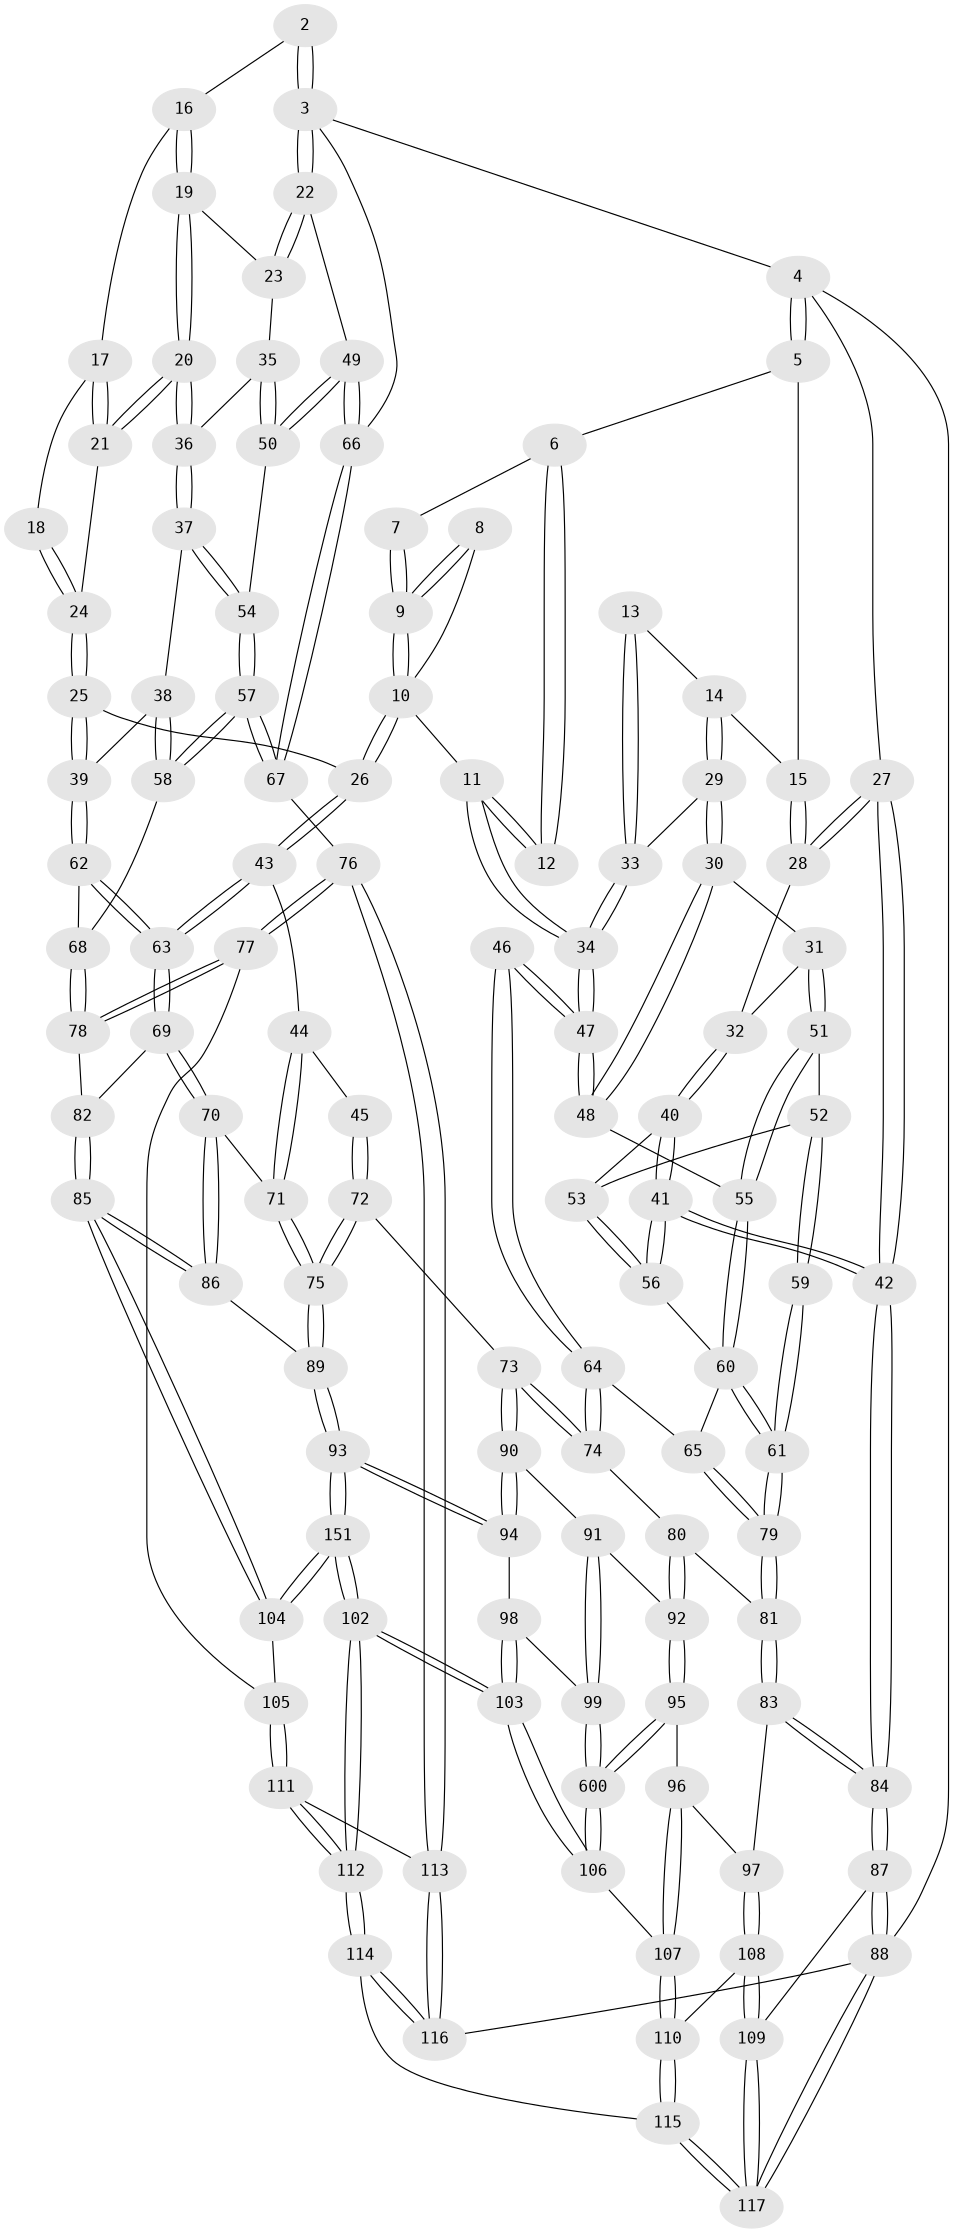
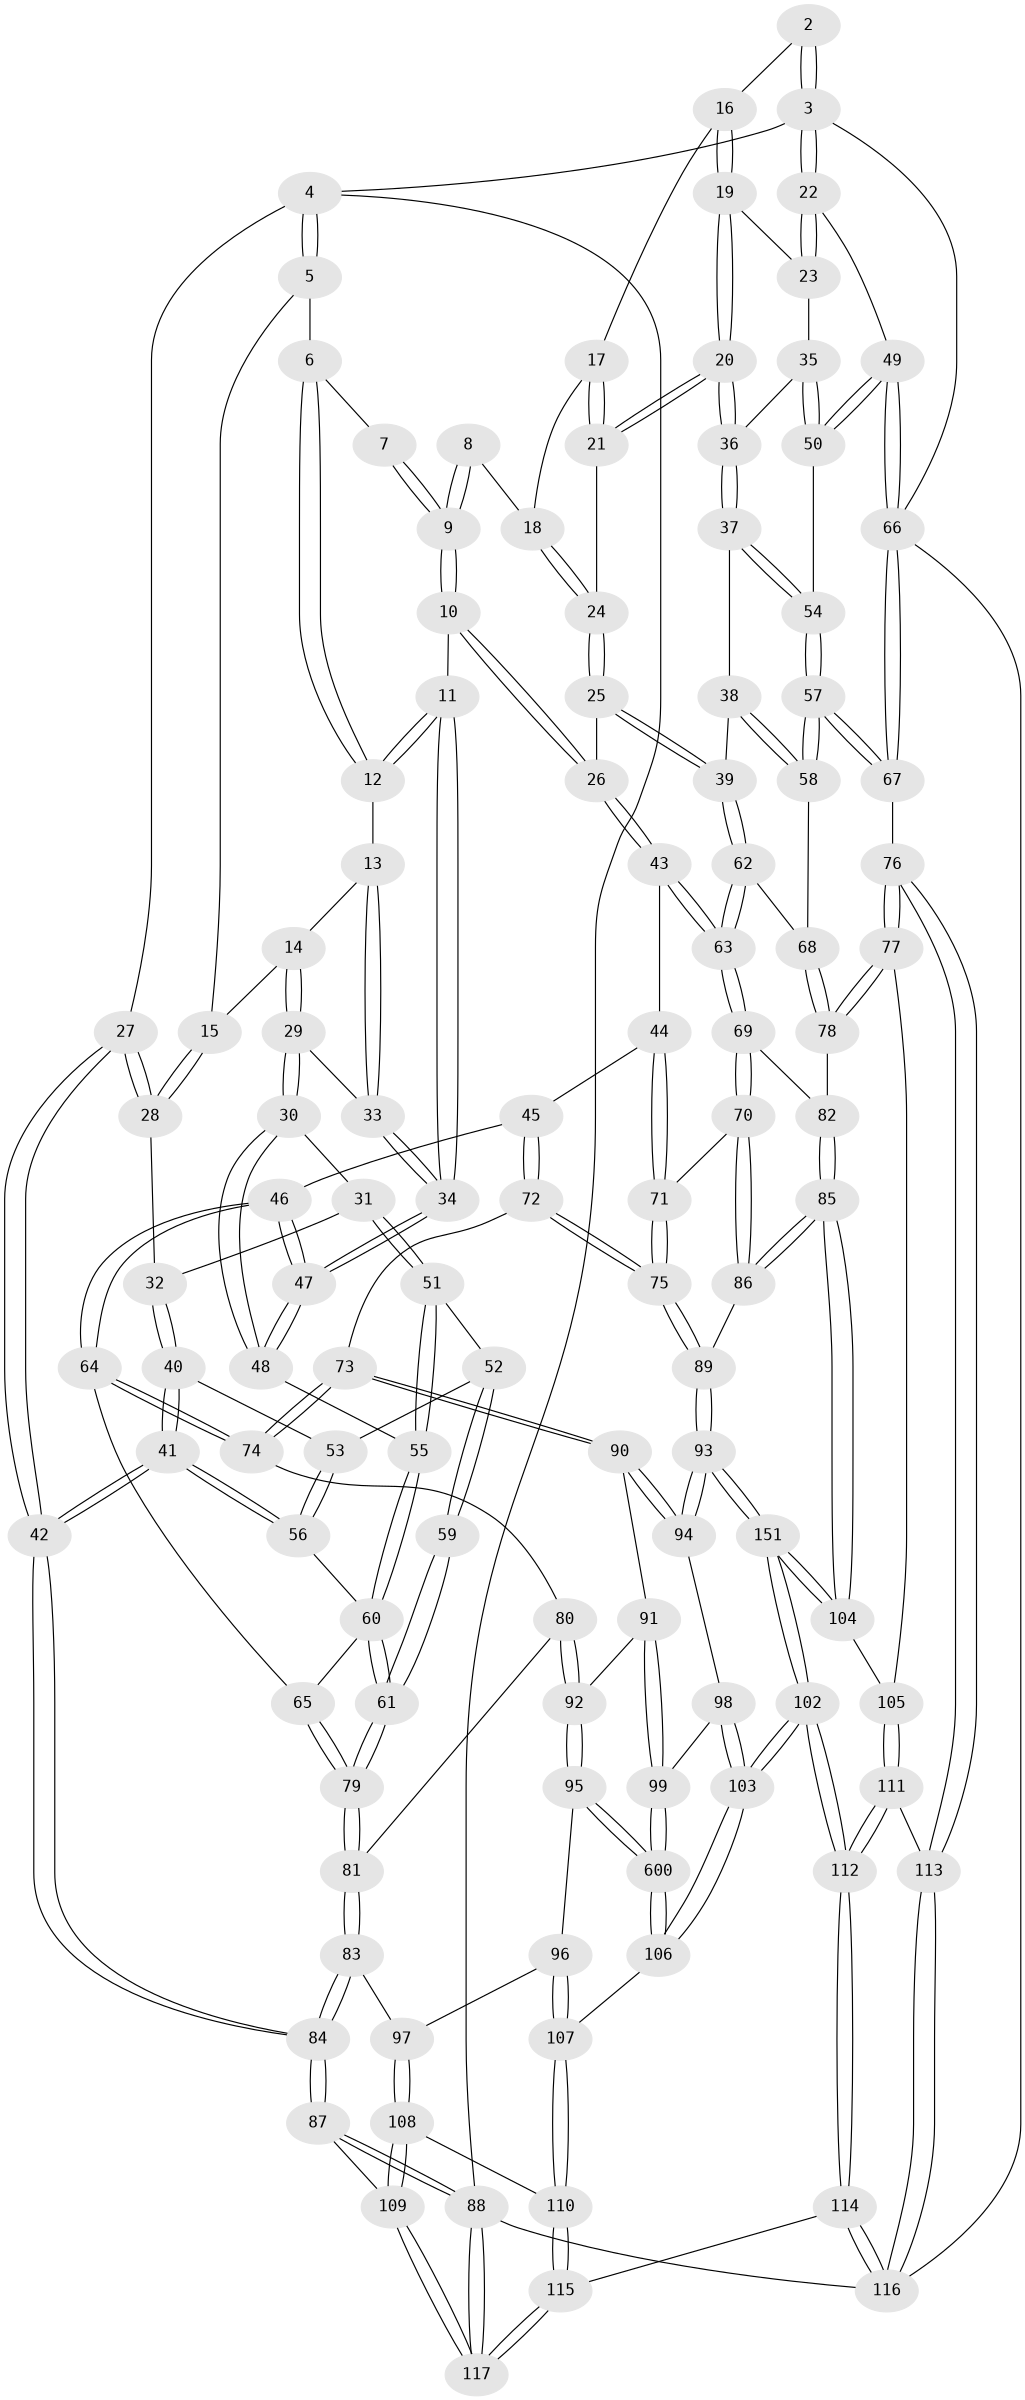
(451, 617) -> (501, 487)
none -> (373, 823)
none -> (387, 1157)
none -> (1021, 1412)
